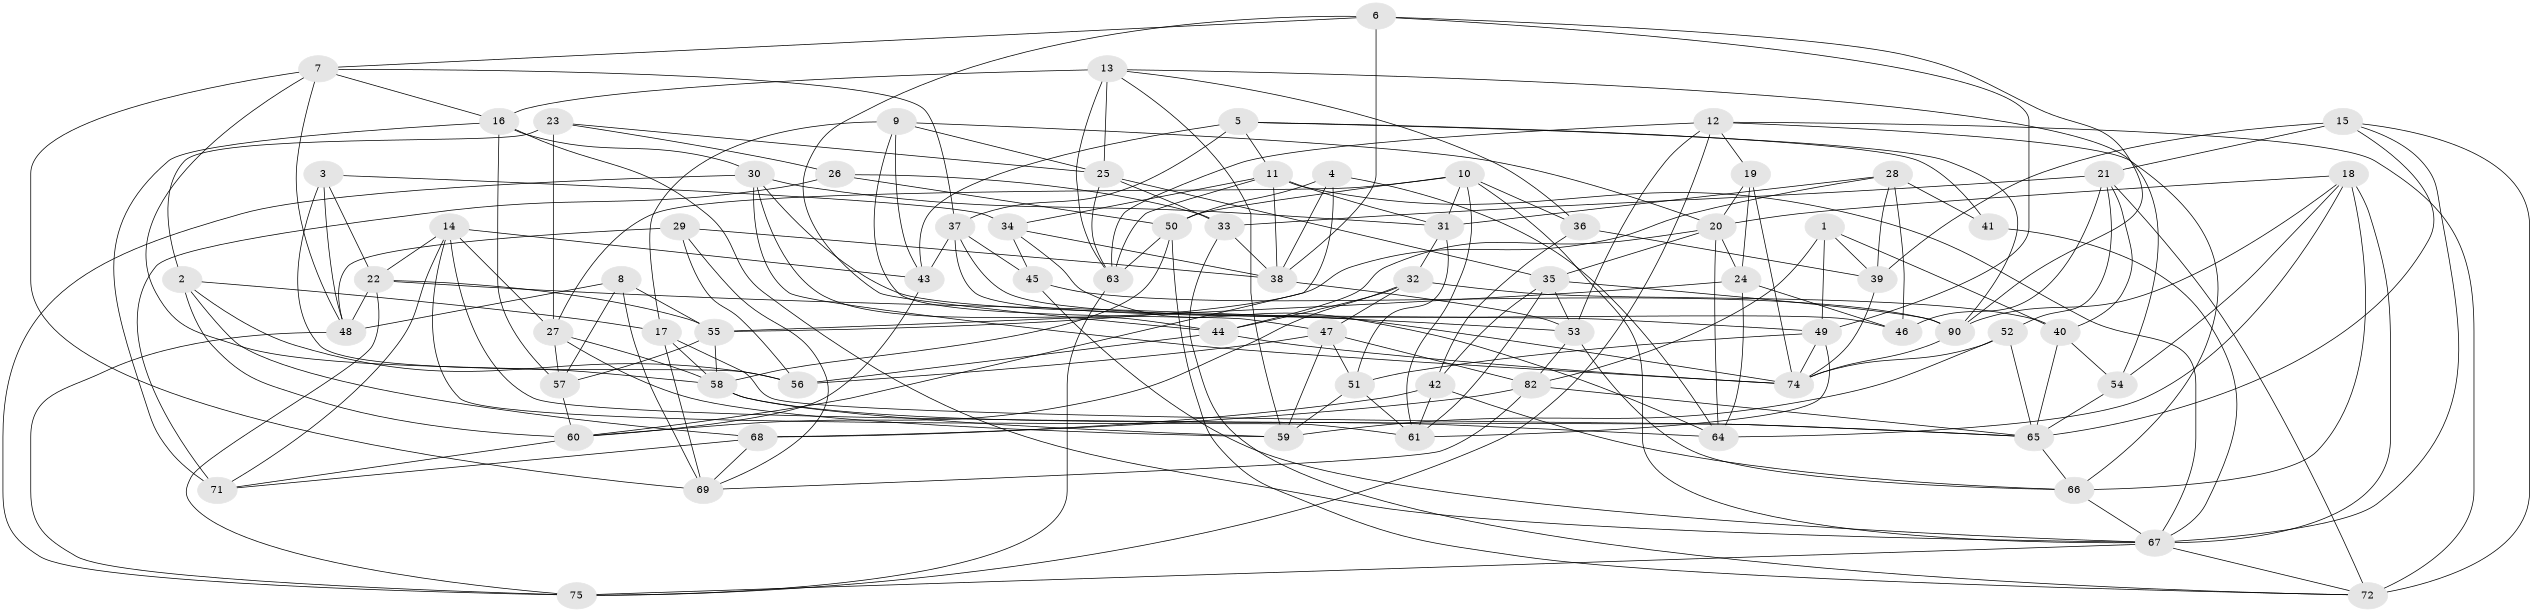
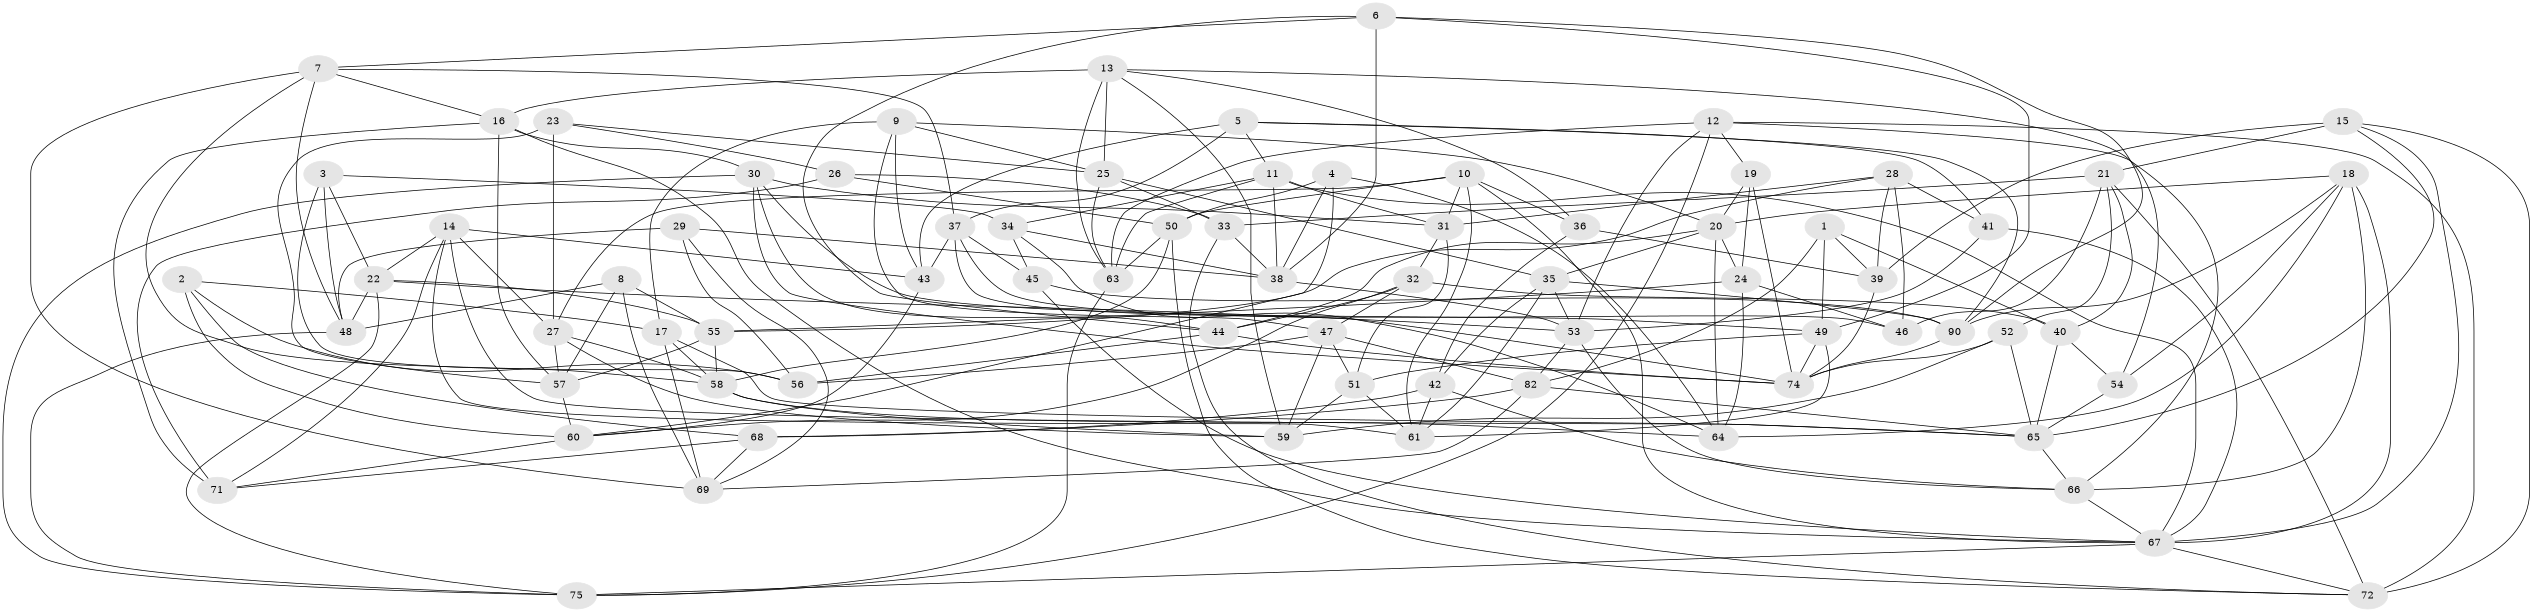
(305, 143) -> (287, 250)
none -> (1816, 311)
